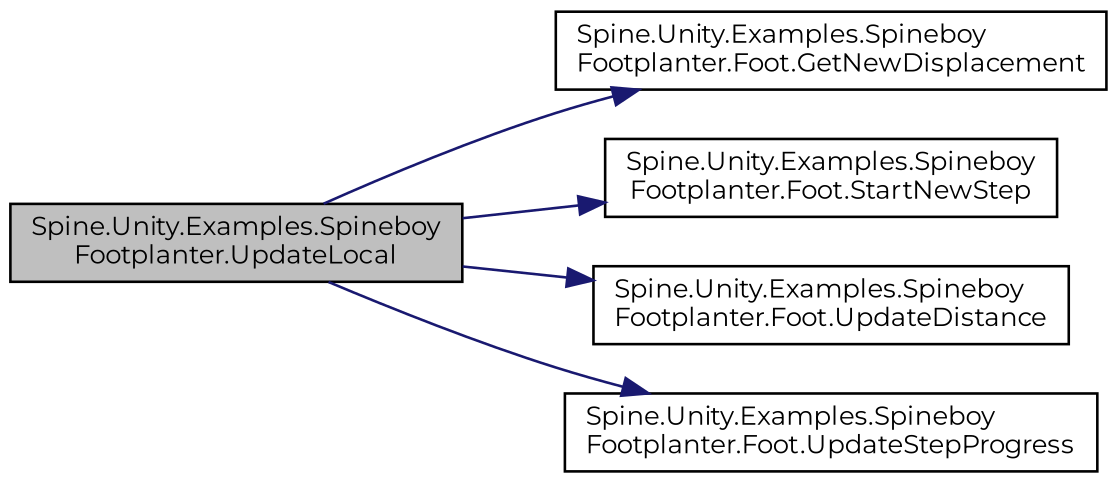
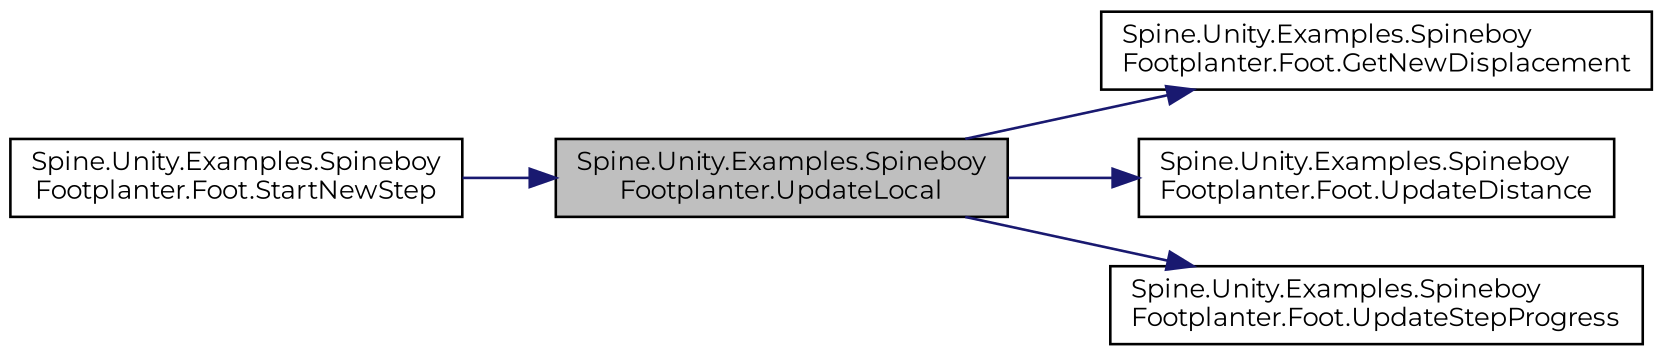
(521, 212) -> (496, 178)
